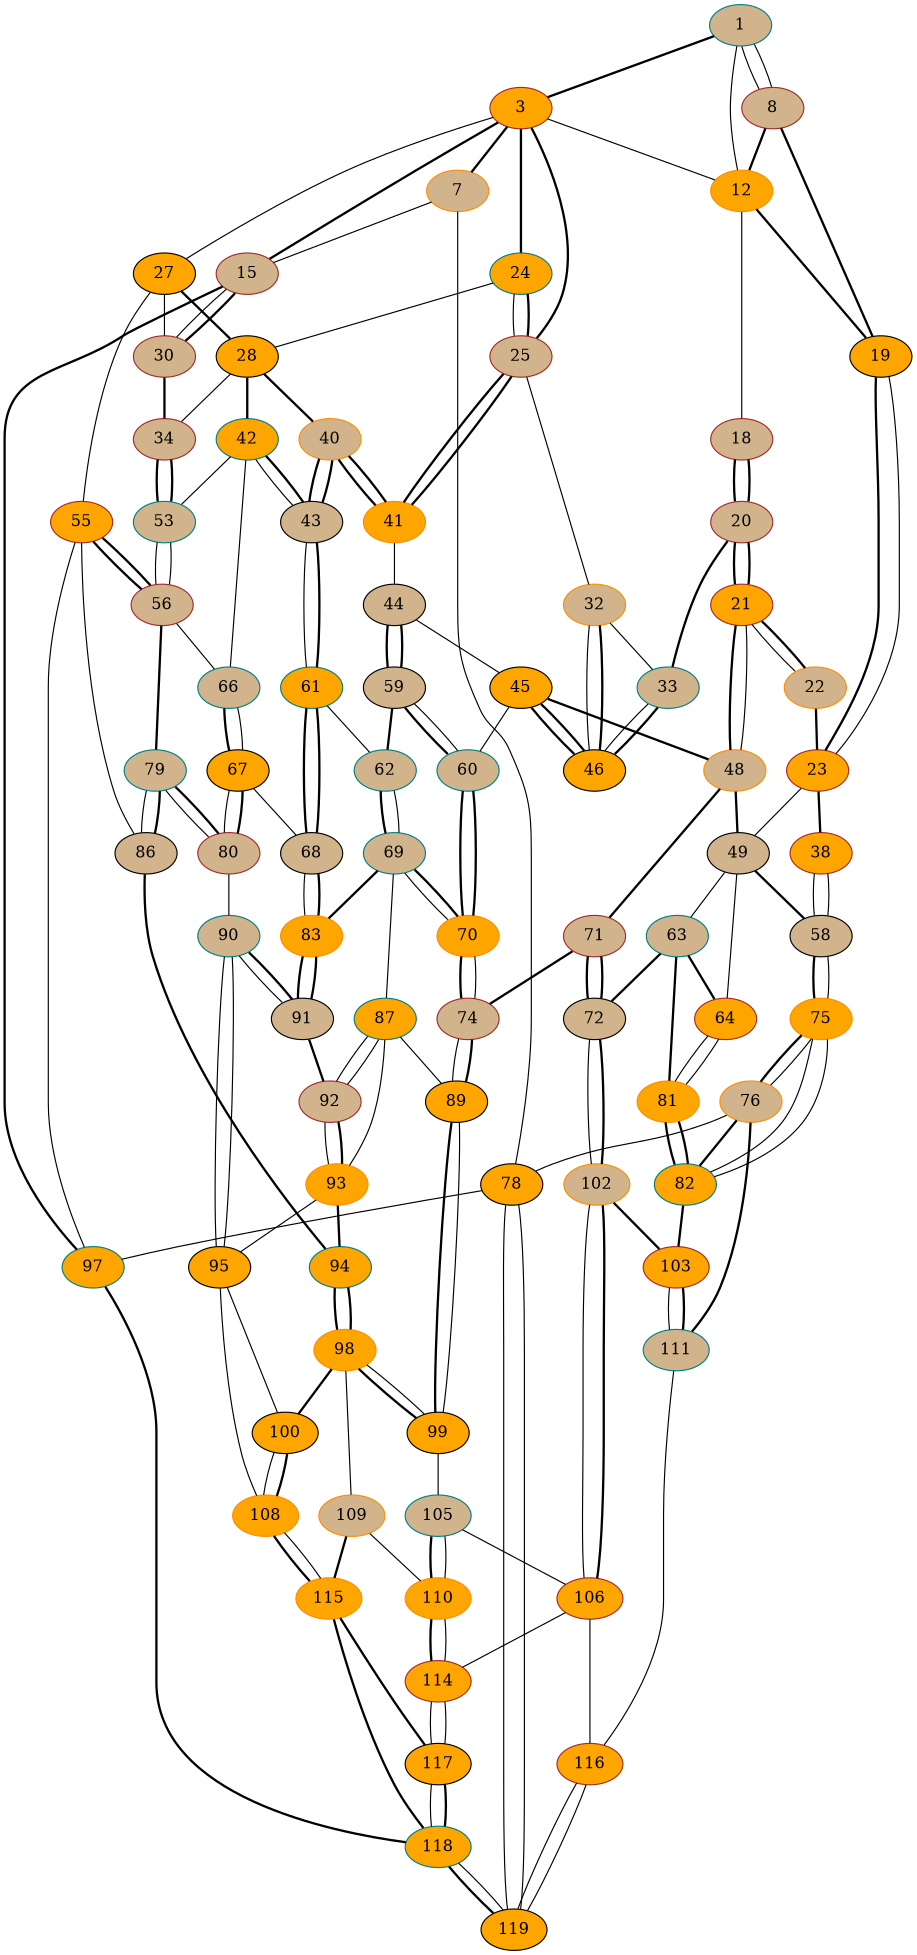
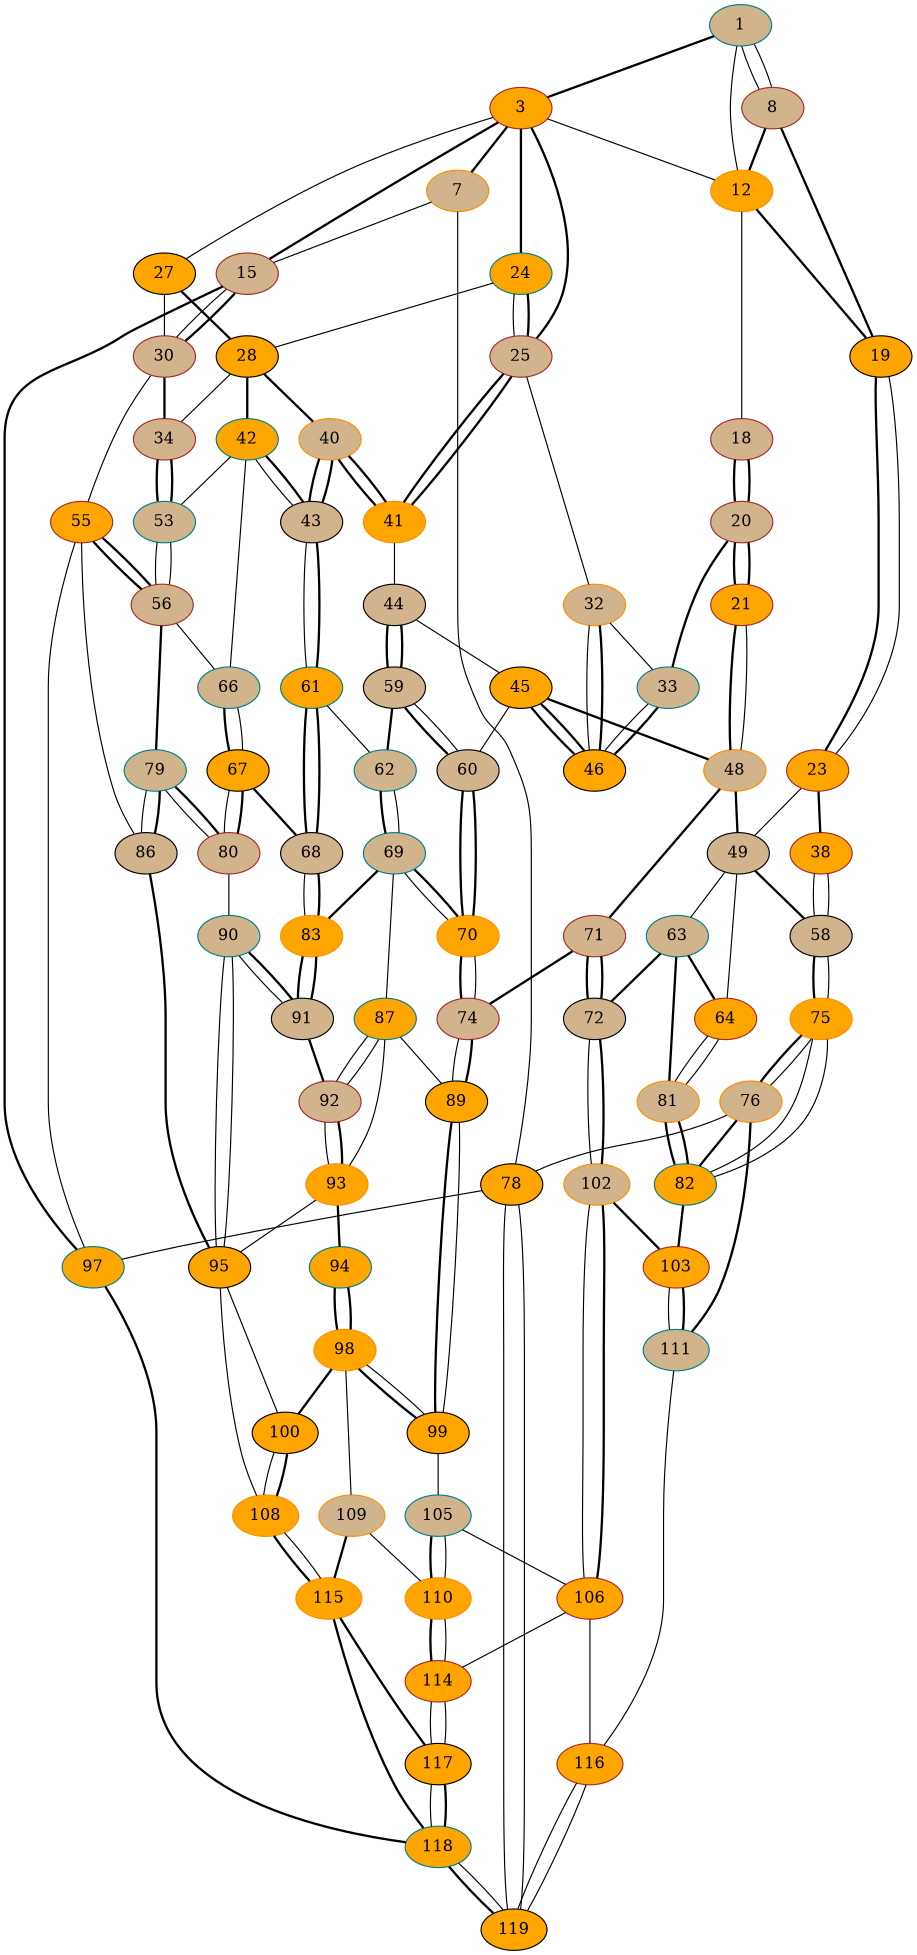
(103, 392) -> (114, 436)
(815, 688) -> none
(468, 770) -> (468, 770)
(275, 812) -> (275, 812)
(205, 1075) -> (166, 1064)
(668, 1102) -> (668, 1102)
